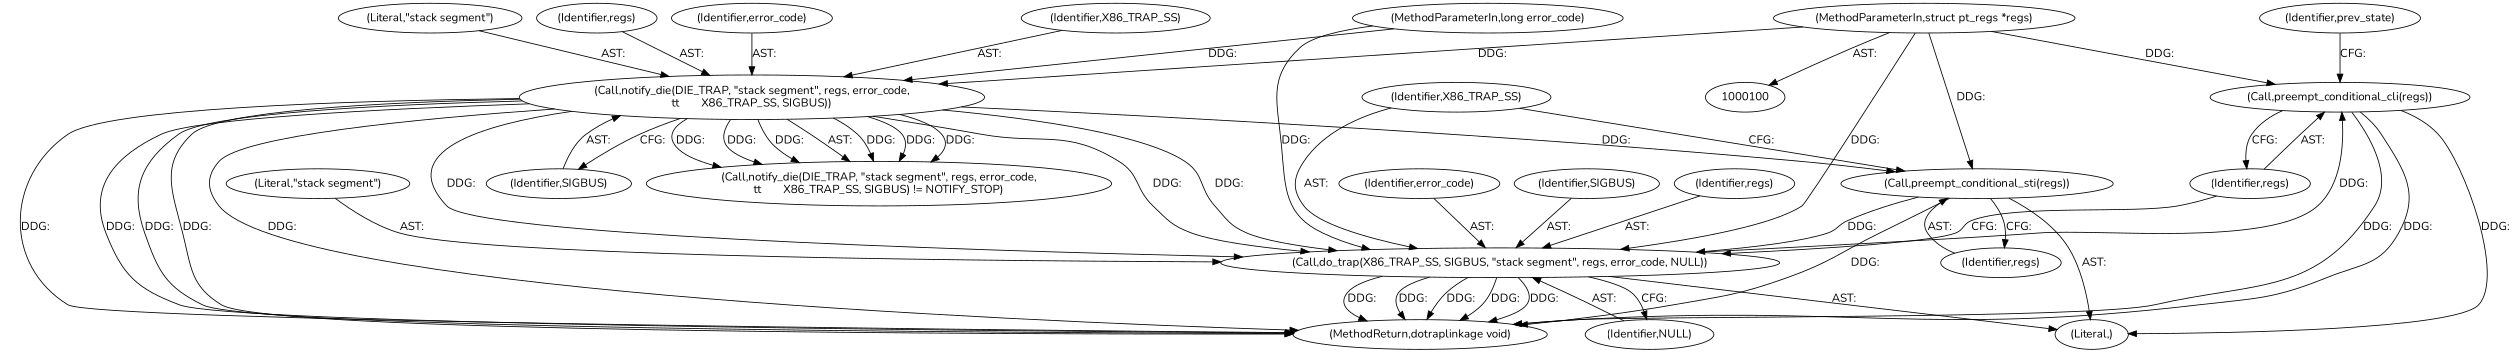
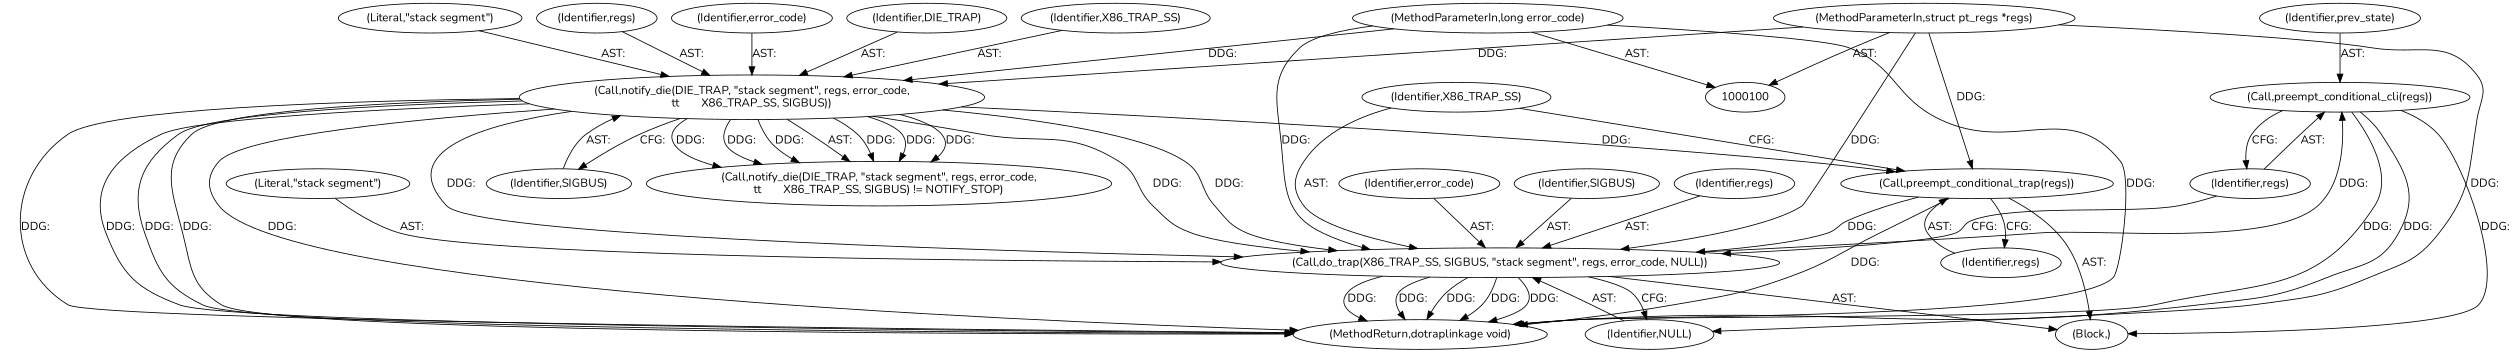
none -> (927, 18)
(2354, 54) -> (2354, 54)
(2129, 57) -> (2382, 272)
none -> (1619, 59)
(1977, 184) -> (1977, 184)
none -> (2122, 240)
(2092, 335) -> (2092, 335)
